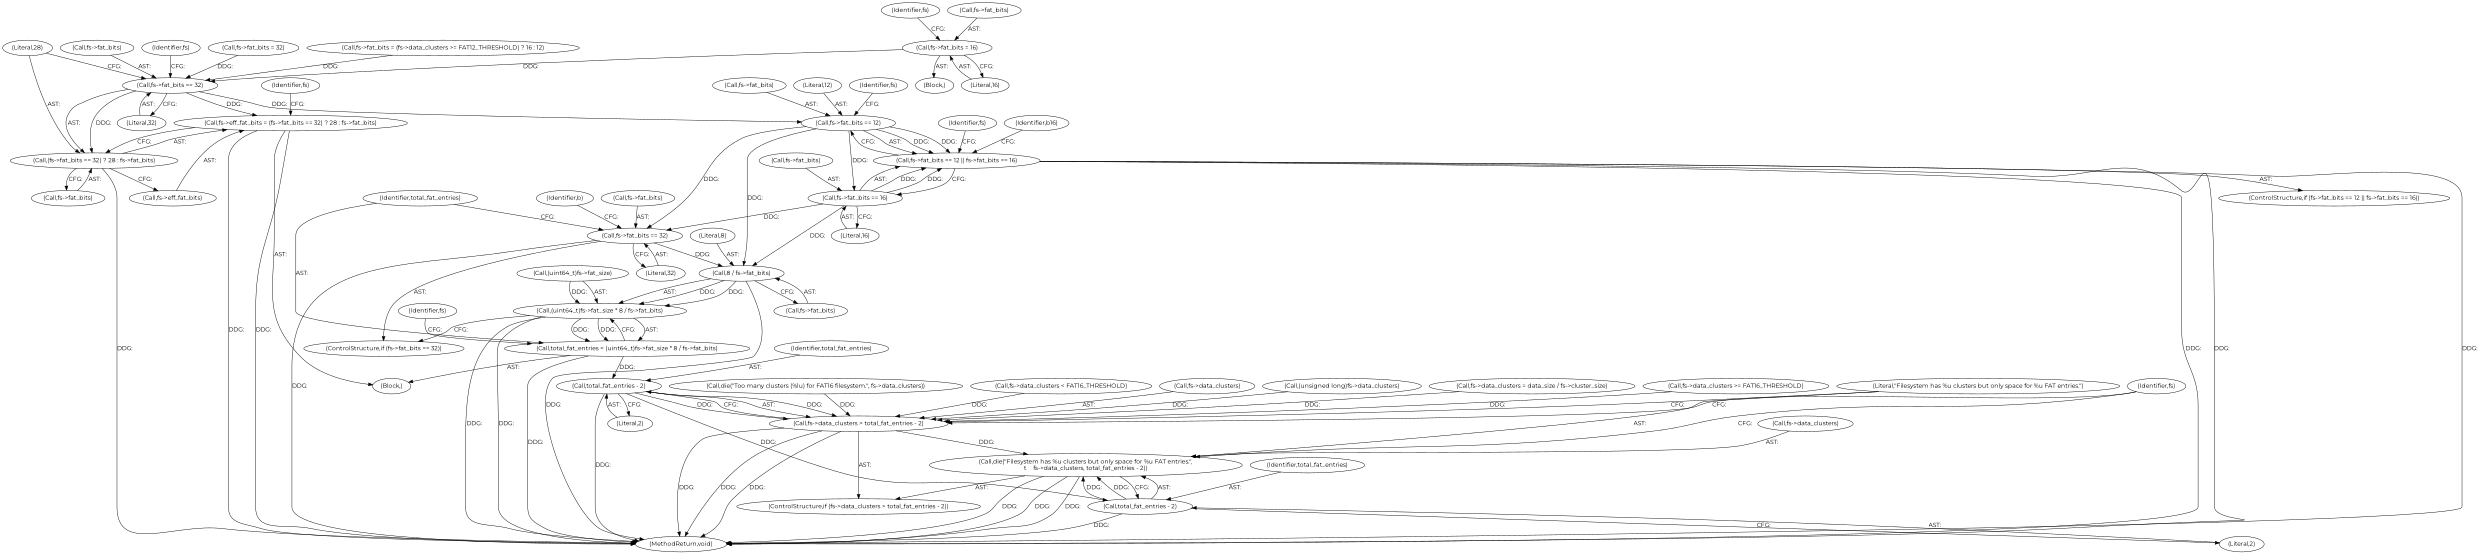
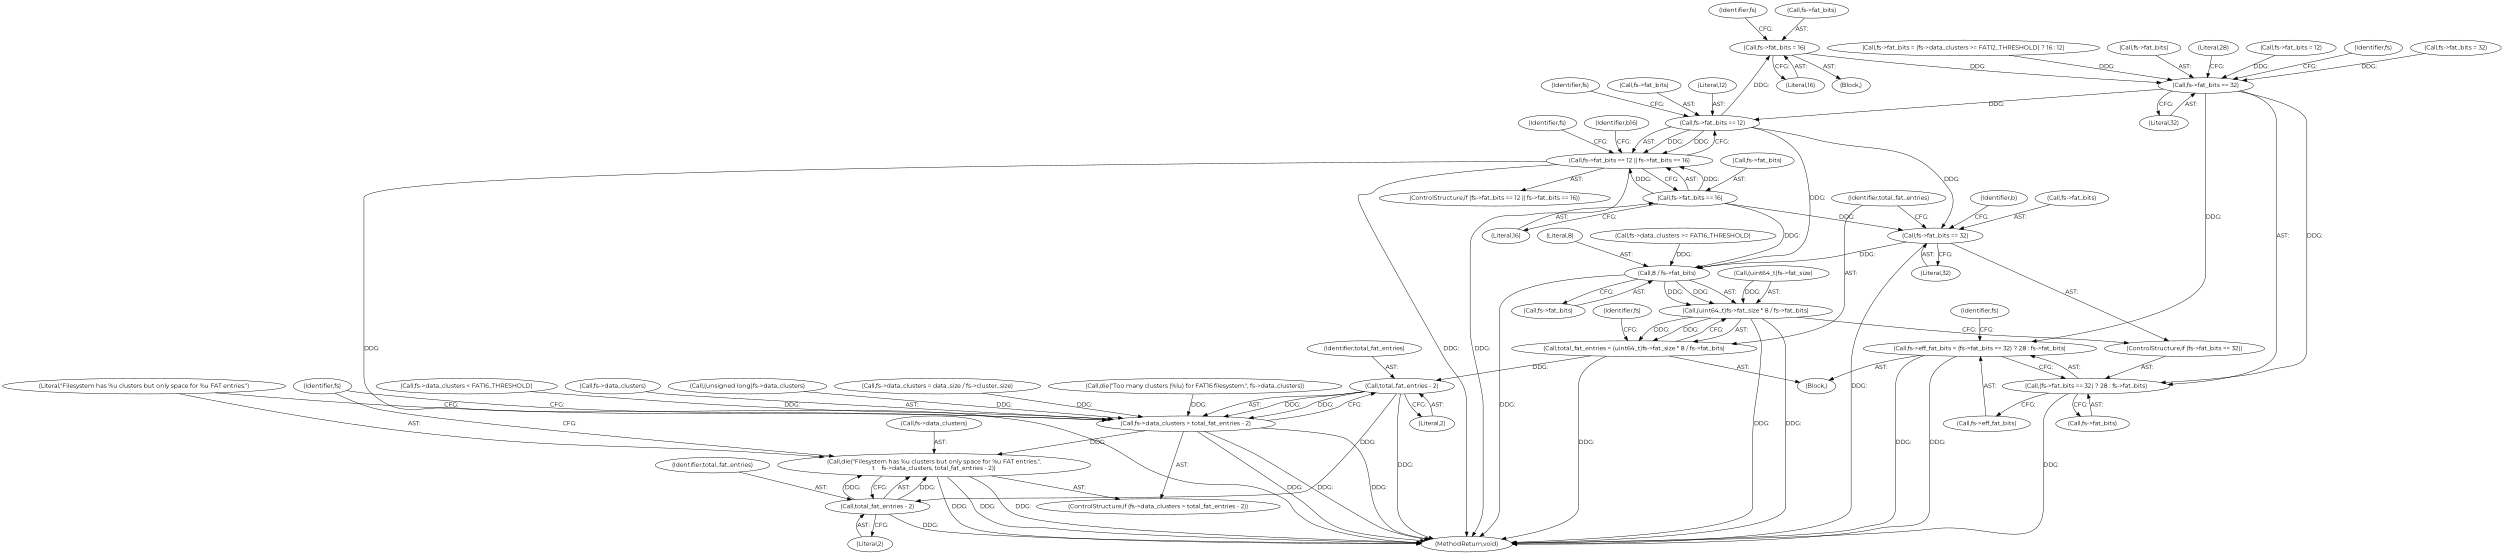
none -> (2291, 48)
(47, 106) -> (2137, 367)
(851, 159) -> (1745, 88)
(1310, 410) -> (1676, 253)
